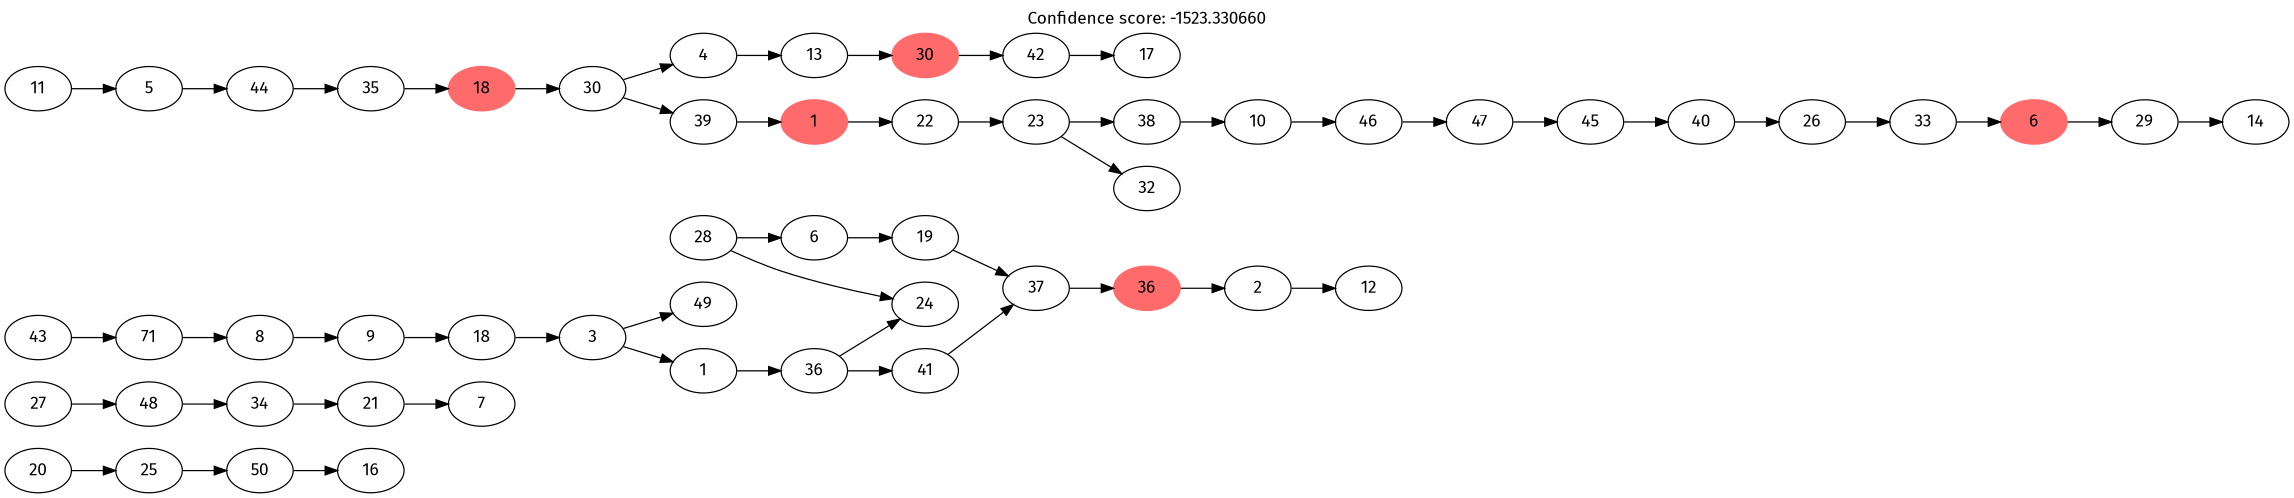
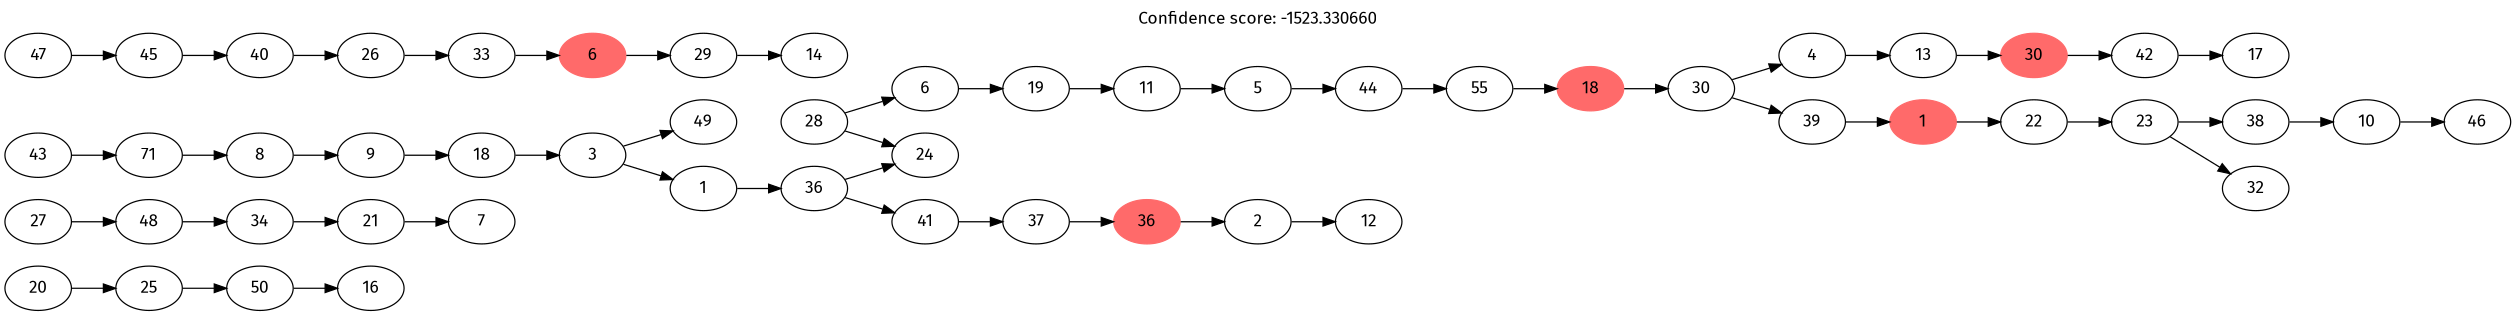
(371, 89) -> (1480, 89)
(1418, 122) -> none
(975, 260) -> (1085, 89)
